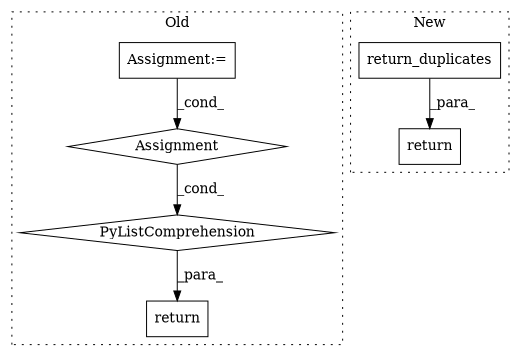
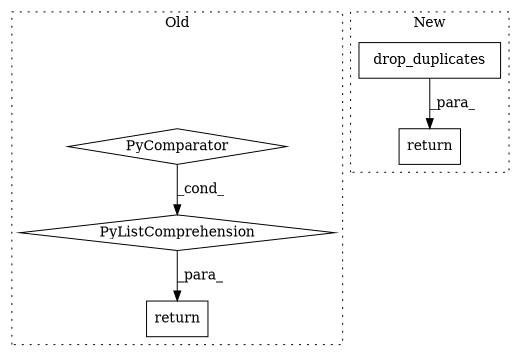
(177, 60) -> none
(430, 60) -> (430, 60)
(177, 147) -> (177, 147)
